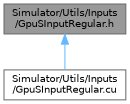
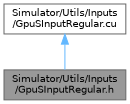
(65, 57) -> (65, 57)
